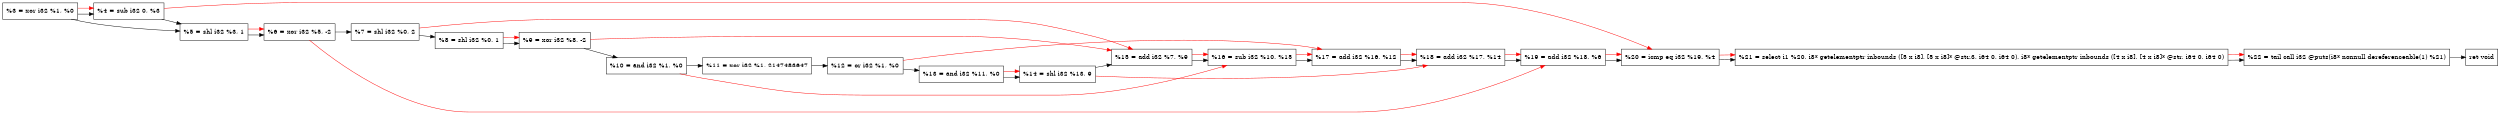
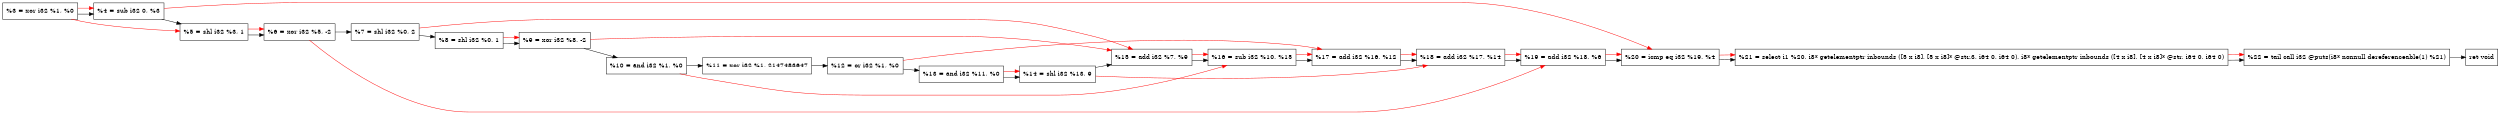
(123, 27) -> (123, 27)
